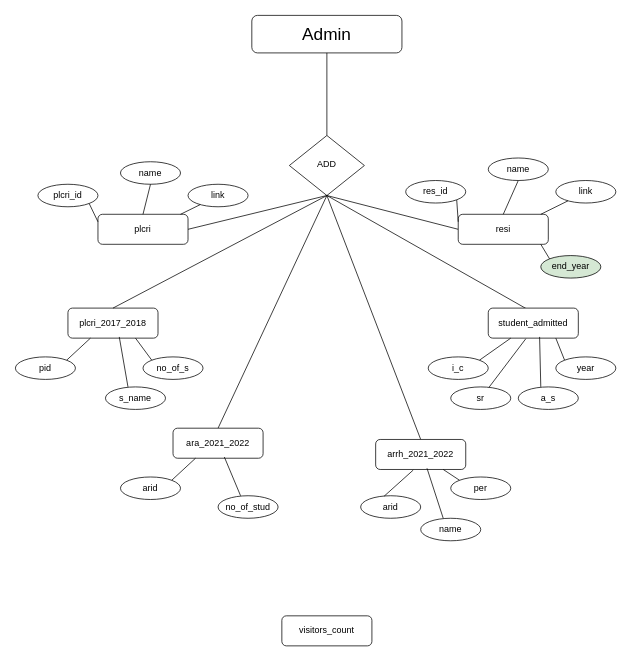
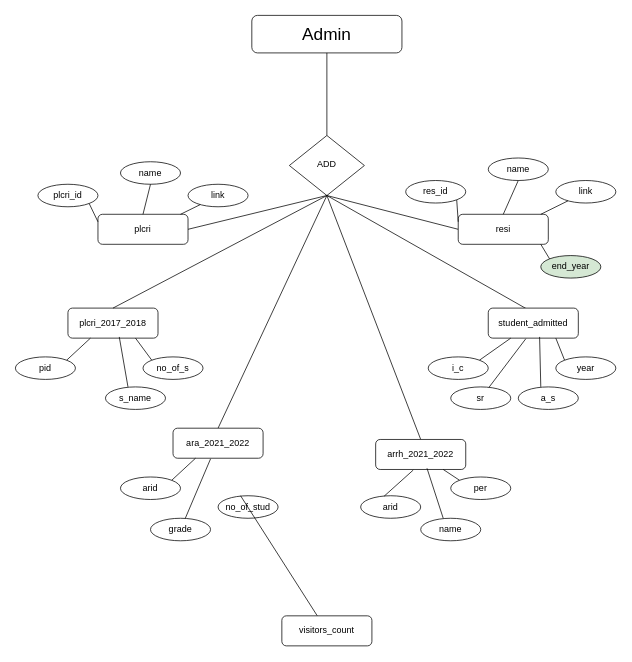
(232, 476) -> (279, 555)
none -> (198, 488)
none -> (180, 529)
